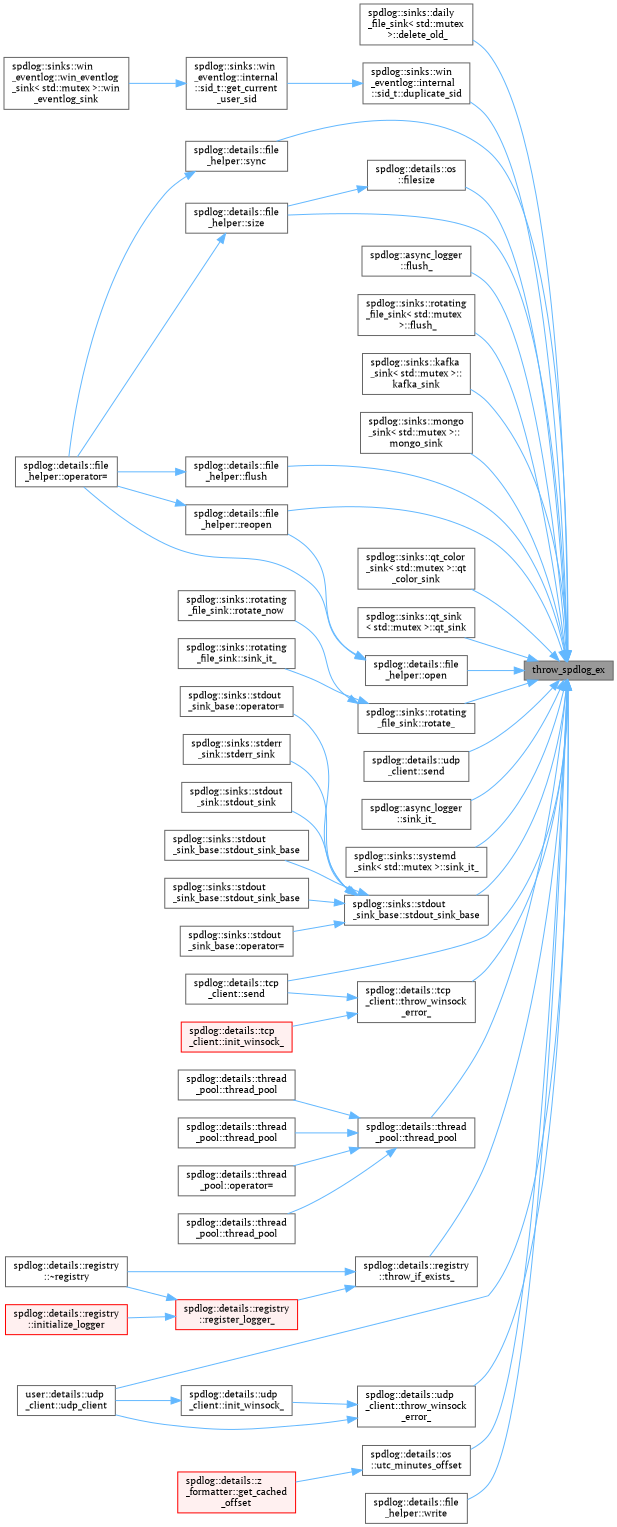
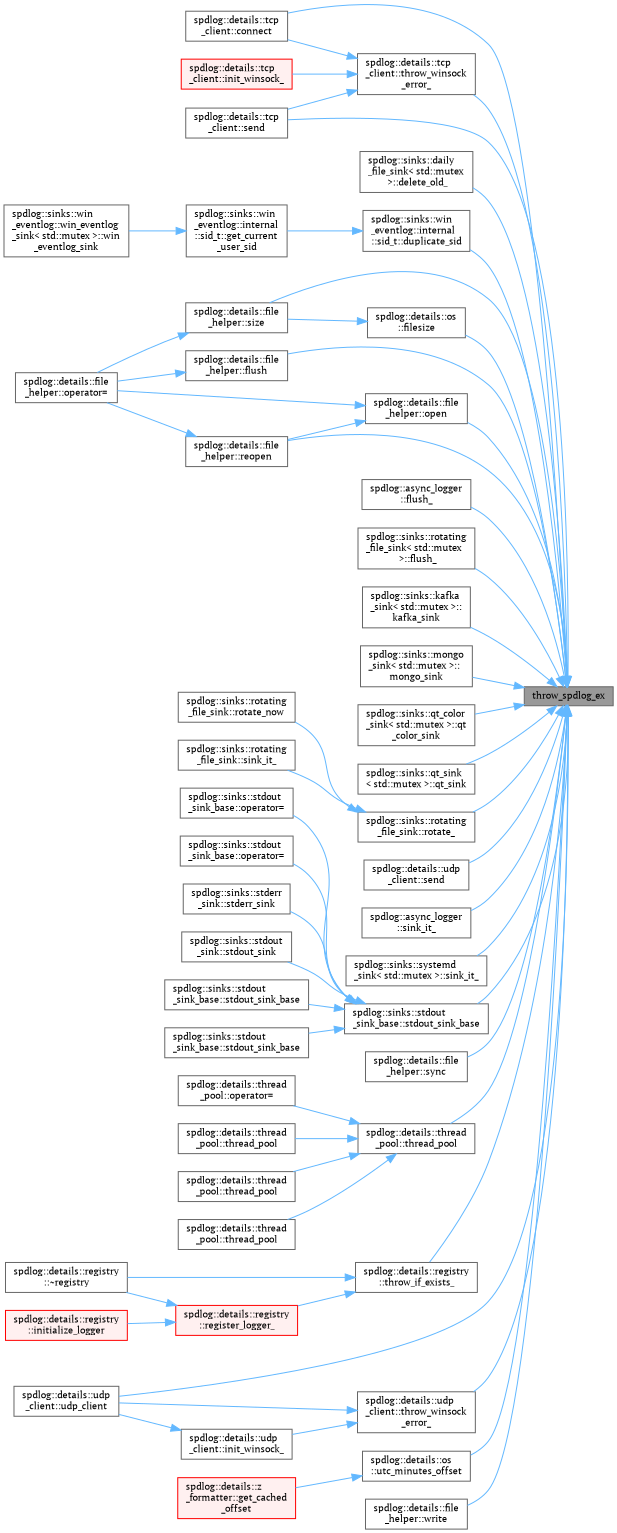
none -> (237, 26)
(104, 305) -> none
(66, 1401) -> (66, 1401)
